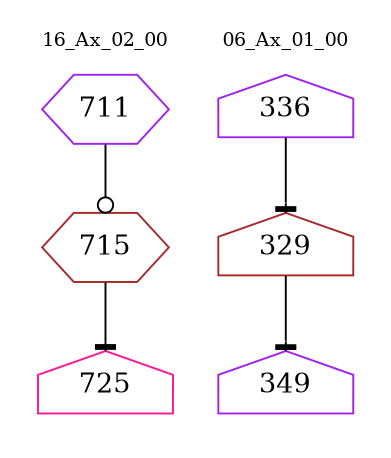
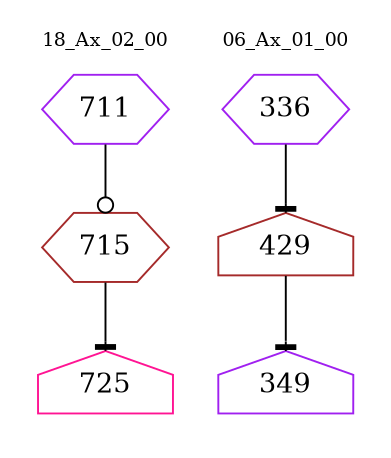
(105, 41) -> (105, 41)
(286, 109) -> (286, 109)
(286, 247) -> (286, 247)
